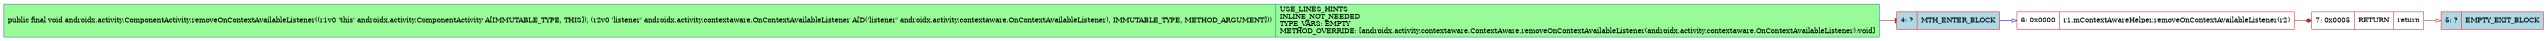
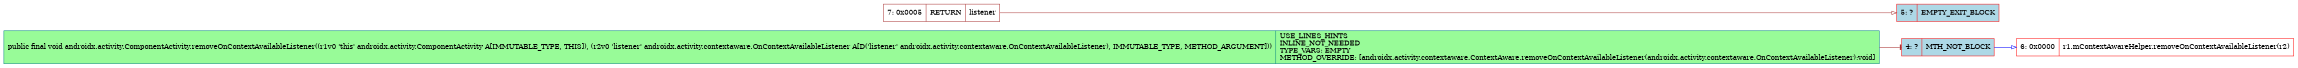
(1958, 20) -> (1958, 47)
(2409, 20) -> (983, 13)
(2300, 21) -> none
